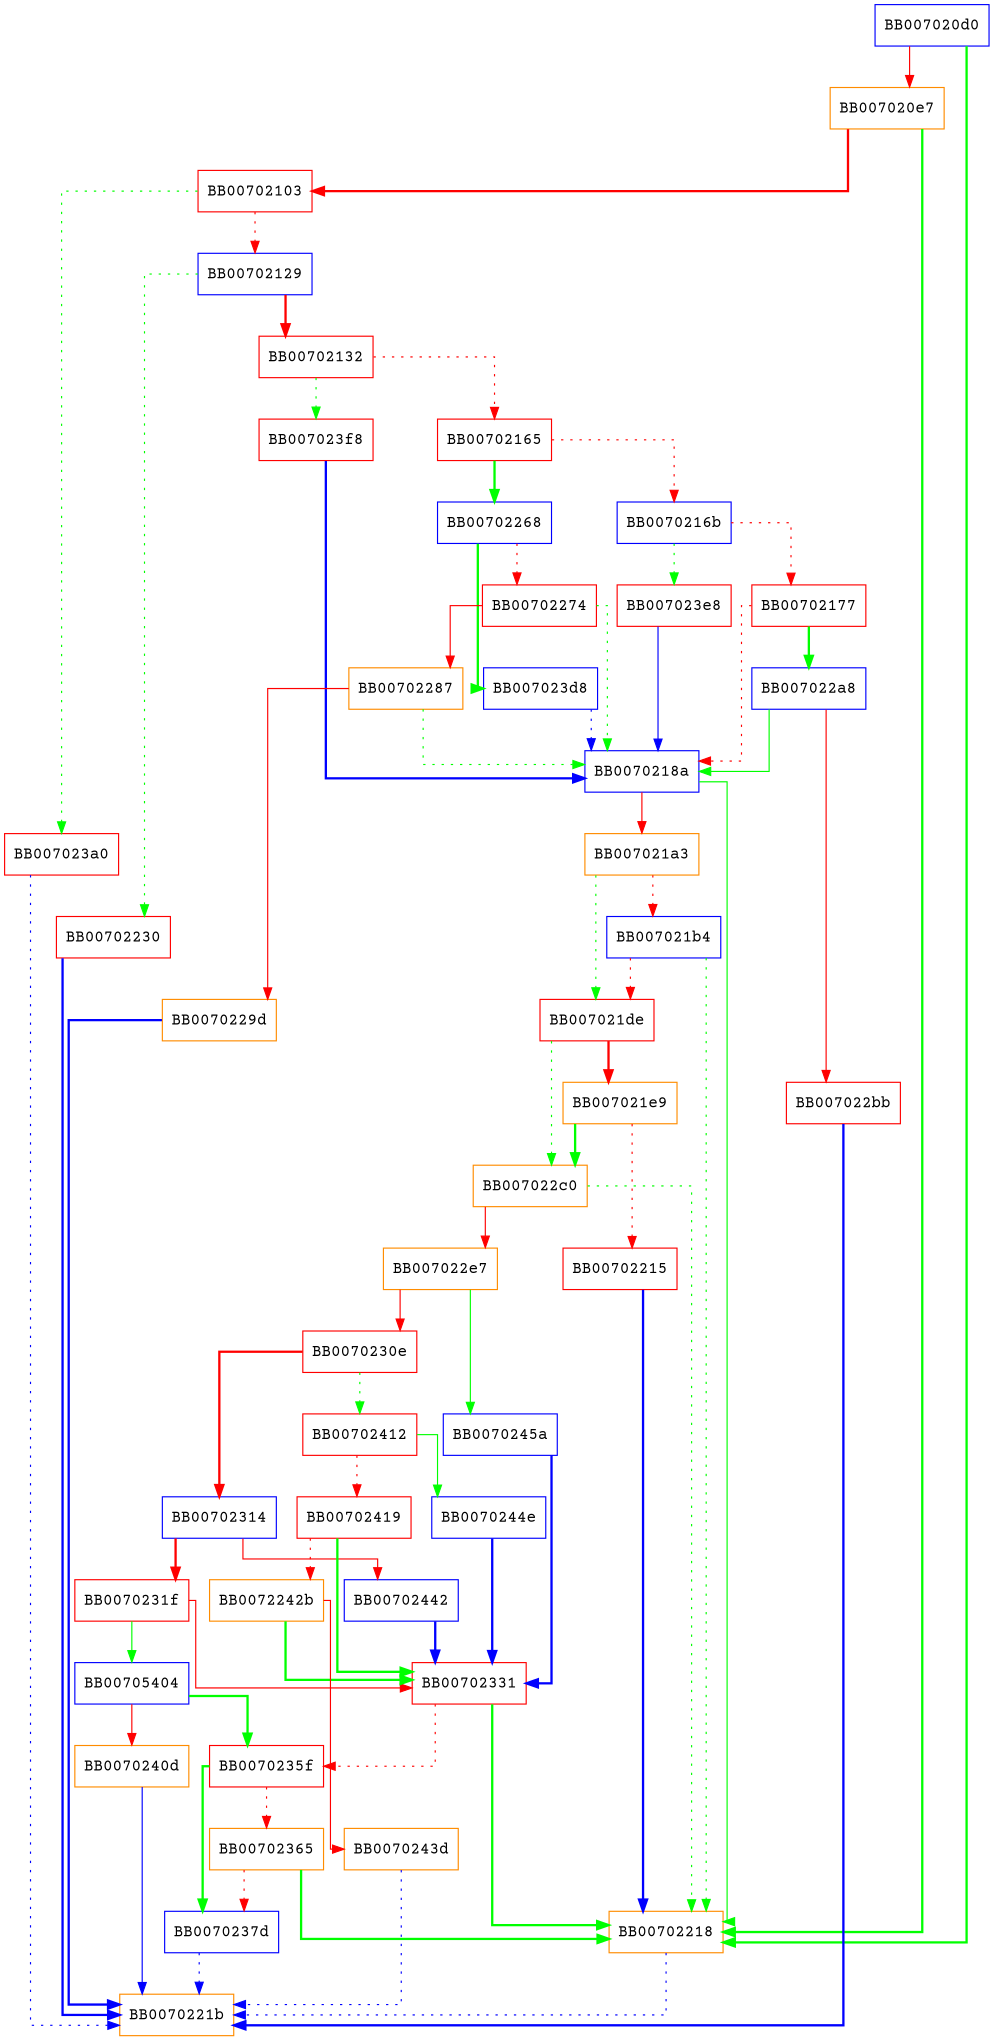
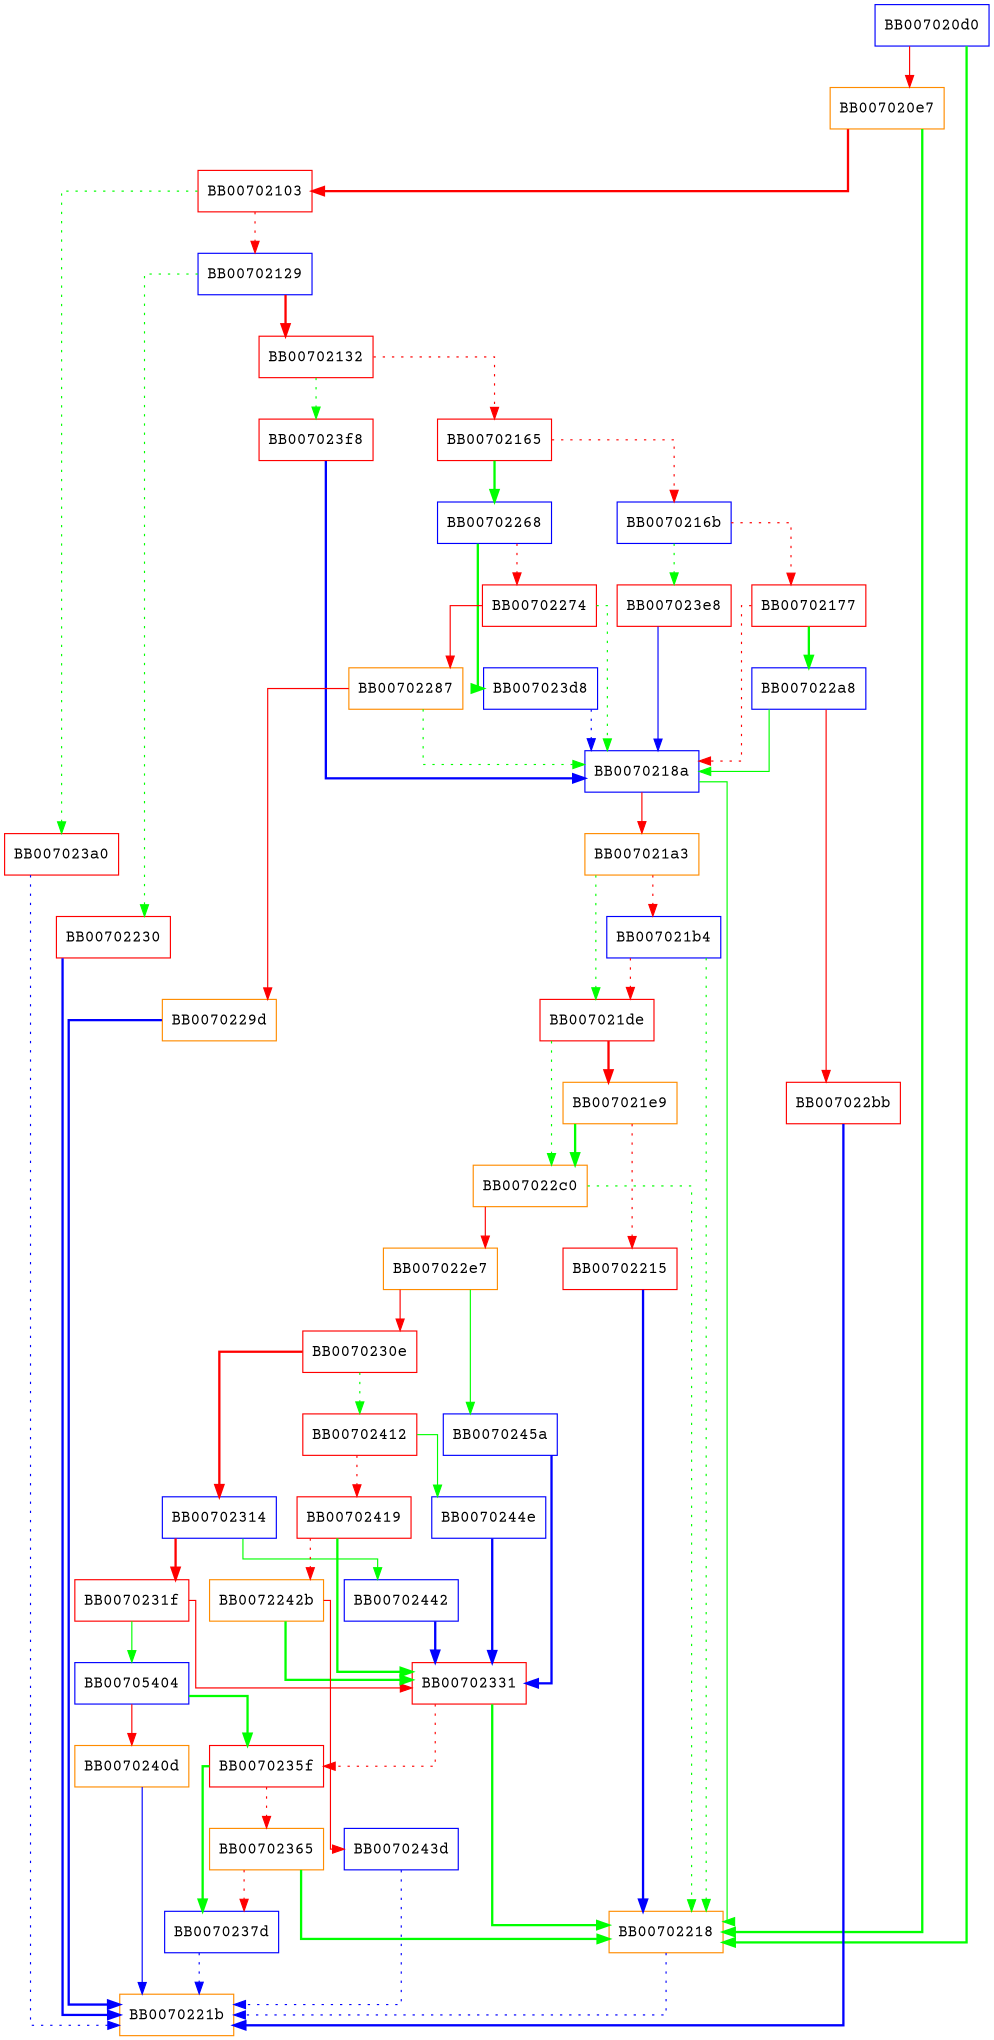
(300, 1559) -> (300, 1559)
(401, 1849) -> (401, 1849)
